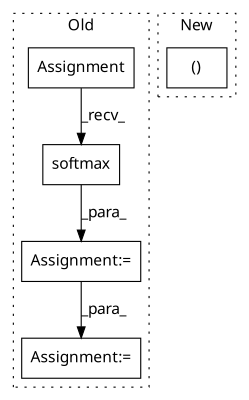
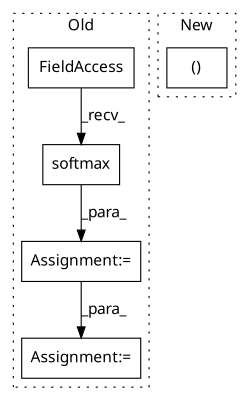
(81, 68) -> (81, 68)
